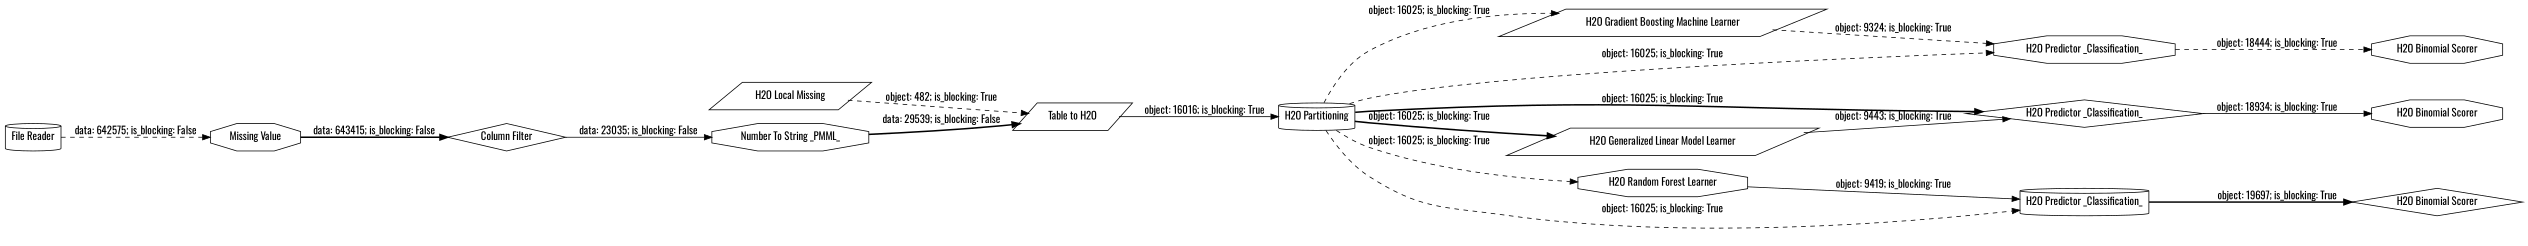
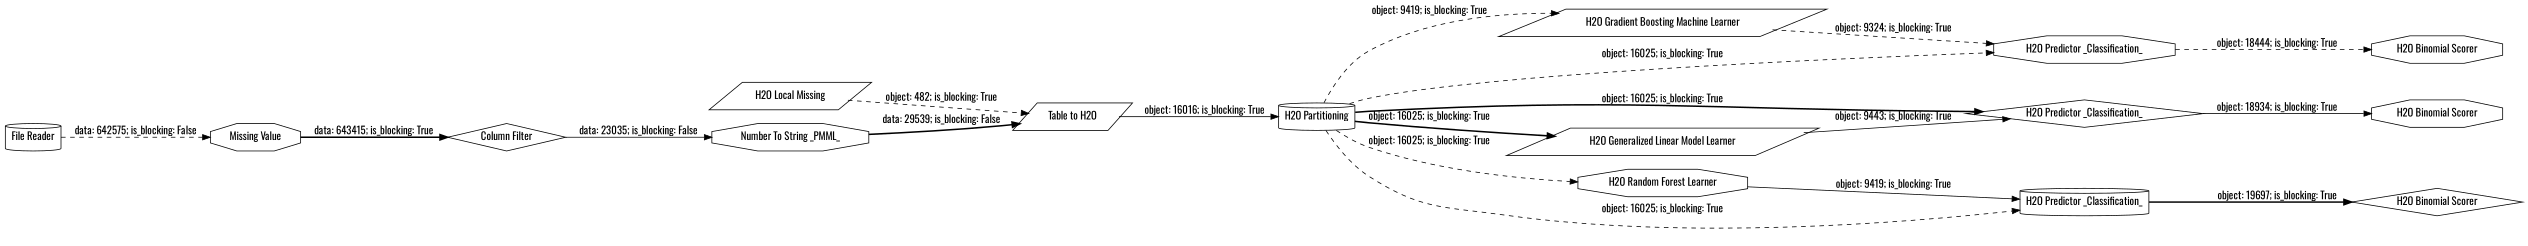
(1430, 11) -> (1430, 11)
(374, 132) -> (374, 132)
